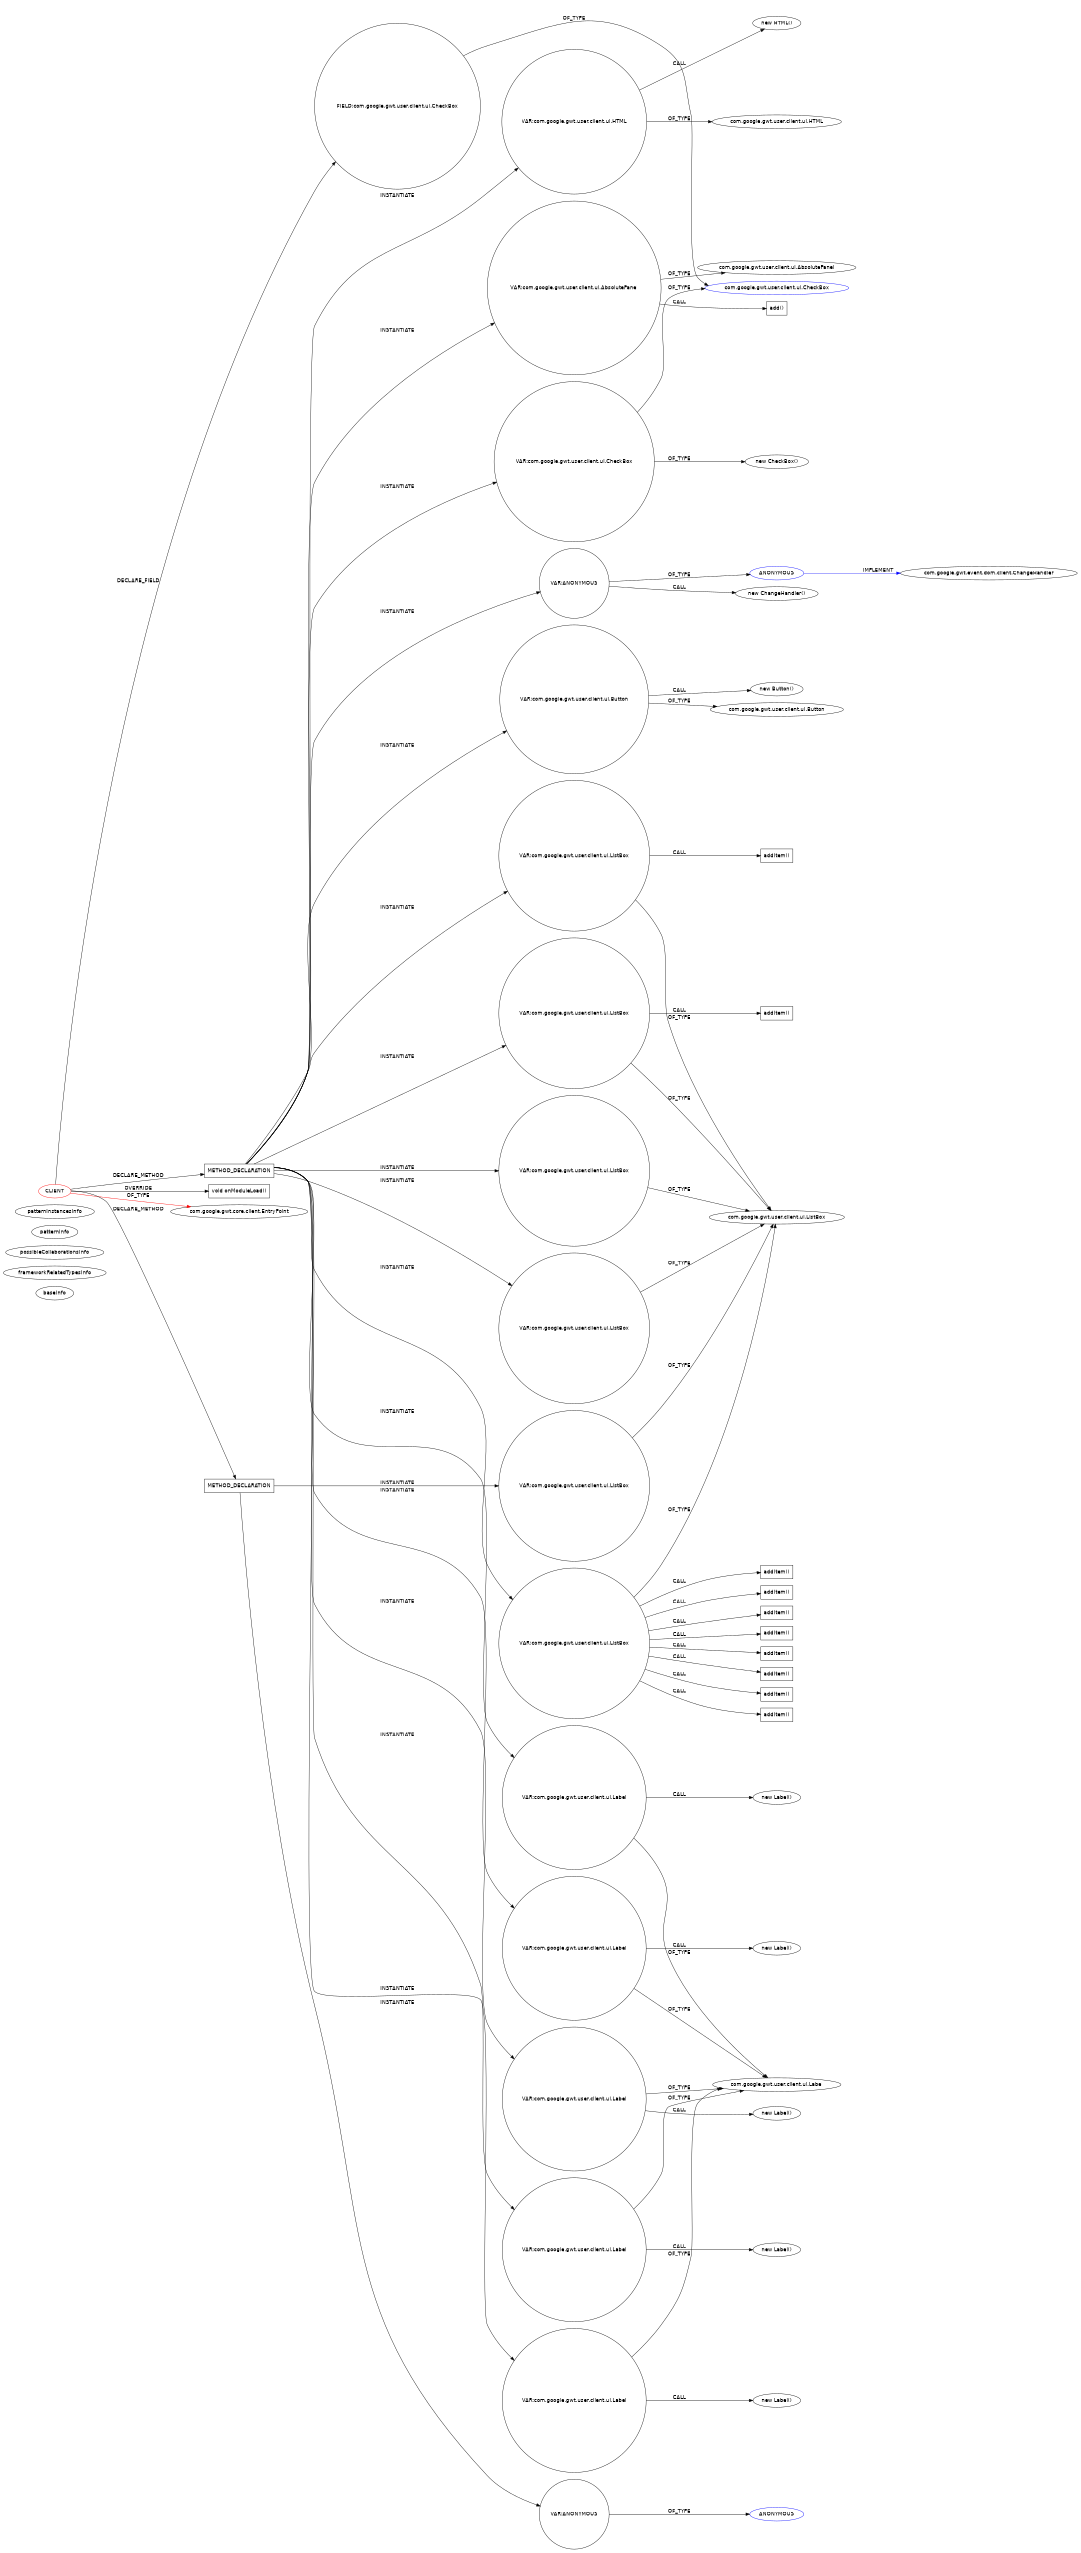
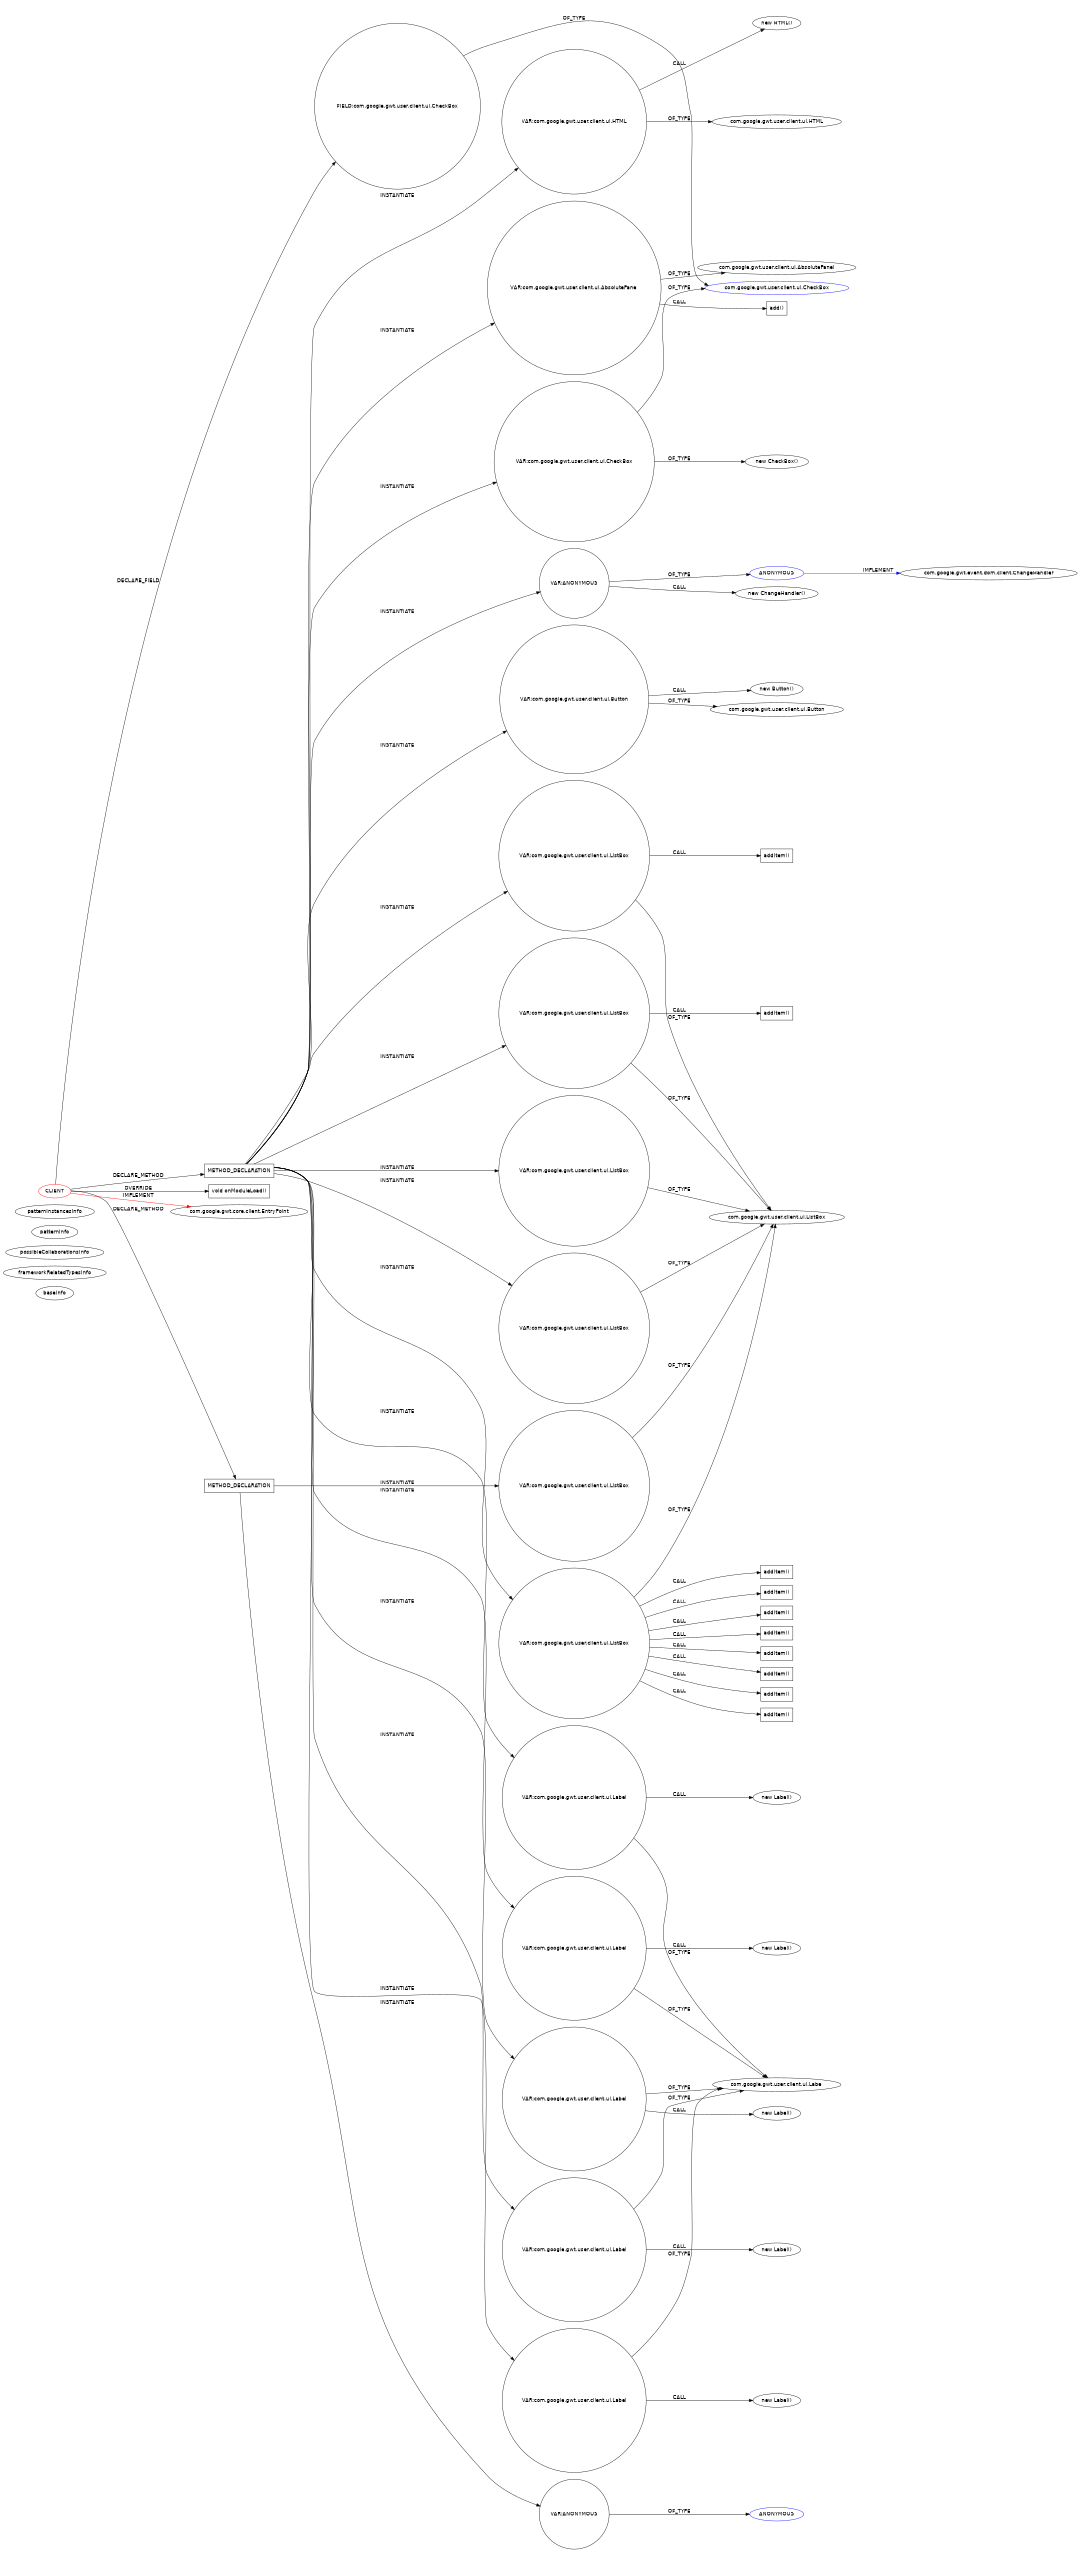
(138, 1196) -> (138, 1196)
